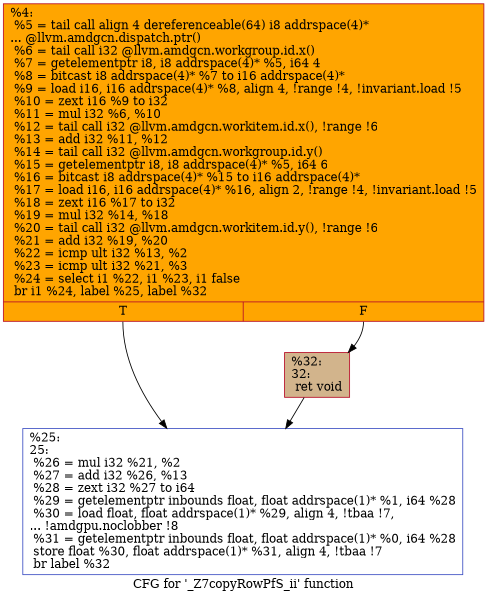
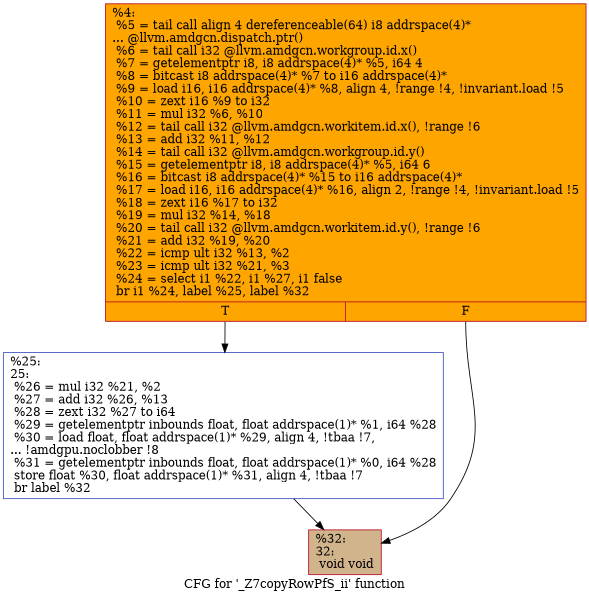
(125, 279) -> (228, 279)
(317, 387) -> (345, 565)
(297, 409) -> (306, 511)
